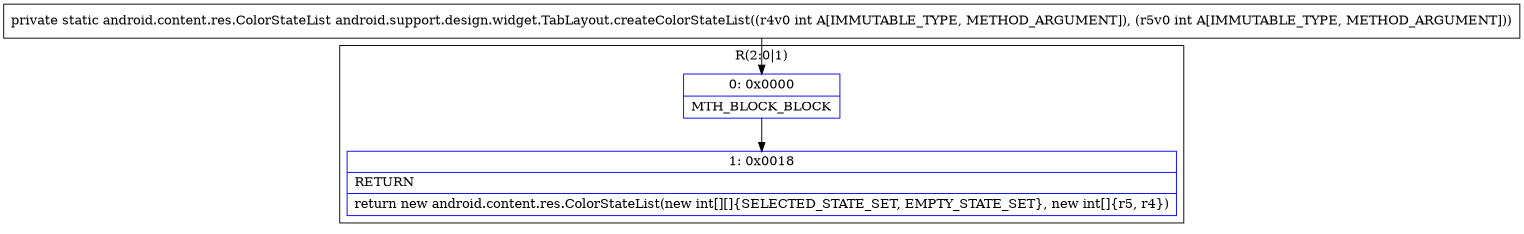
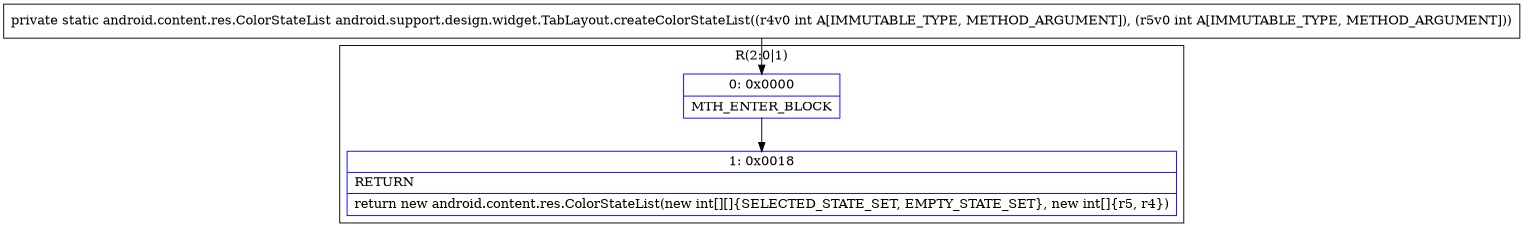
(761, 107) -> (762, 107)
